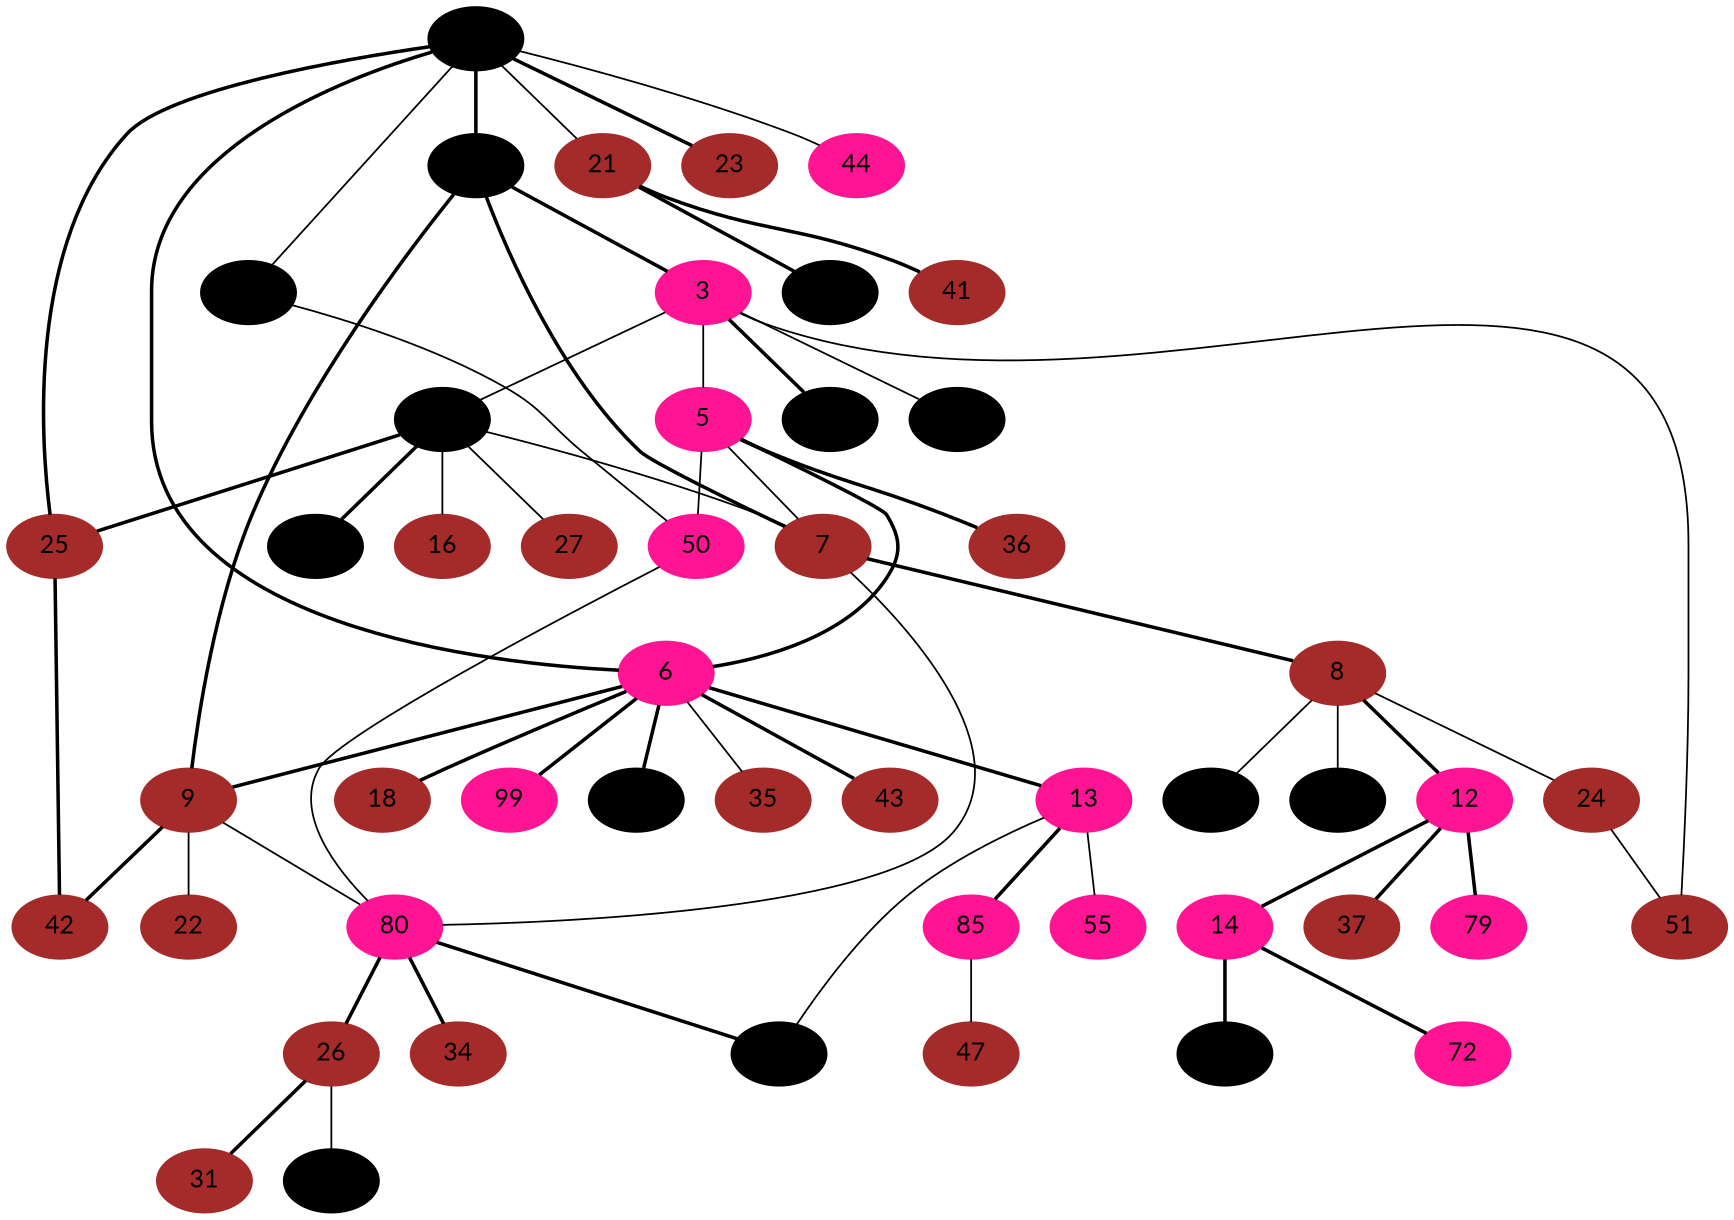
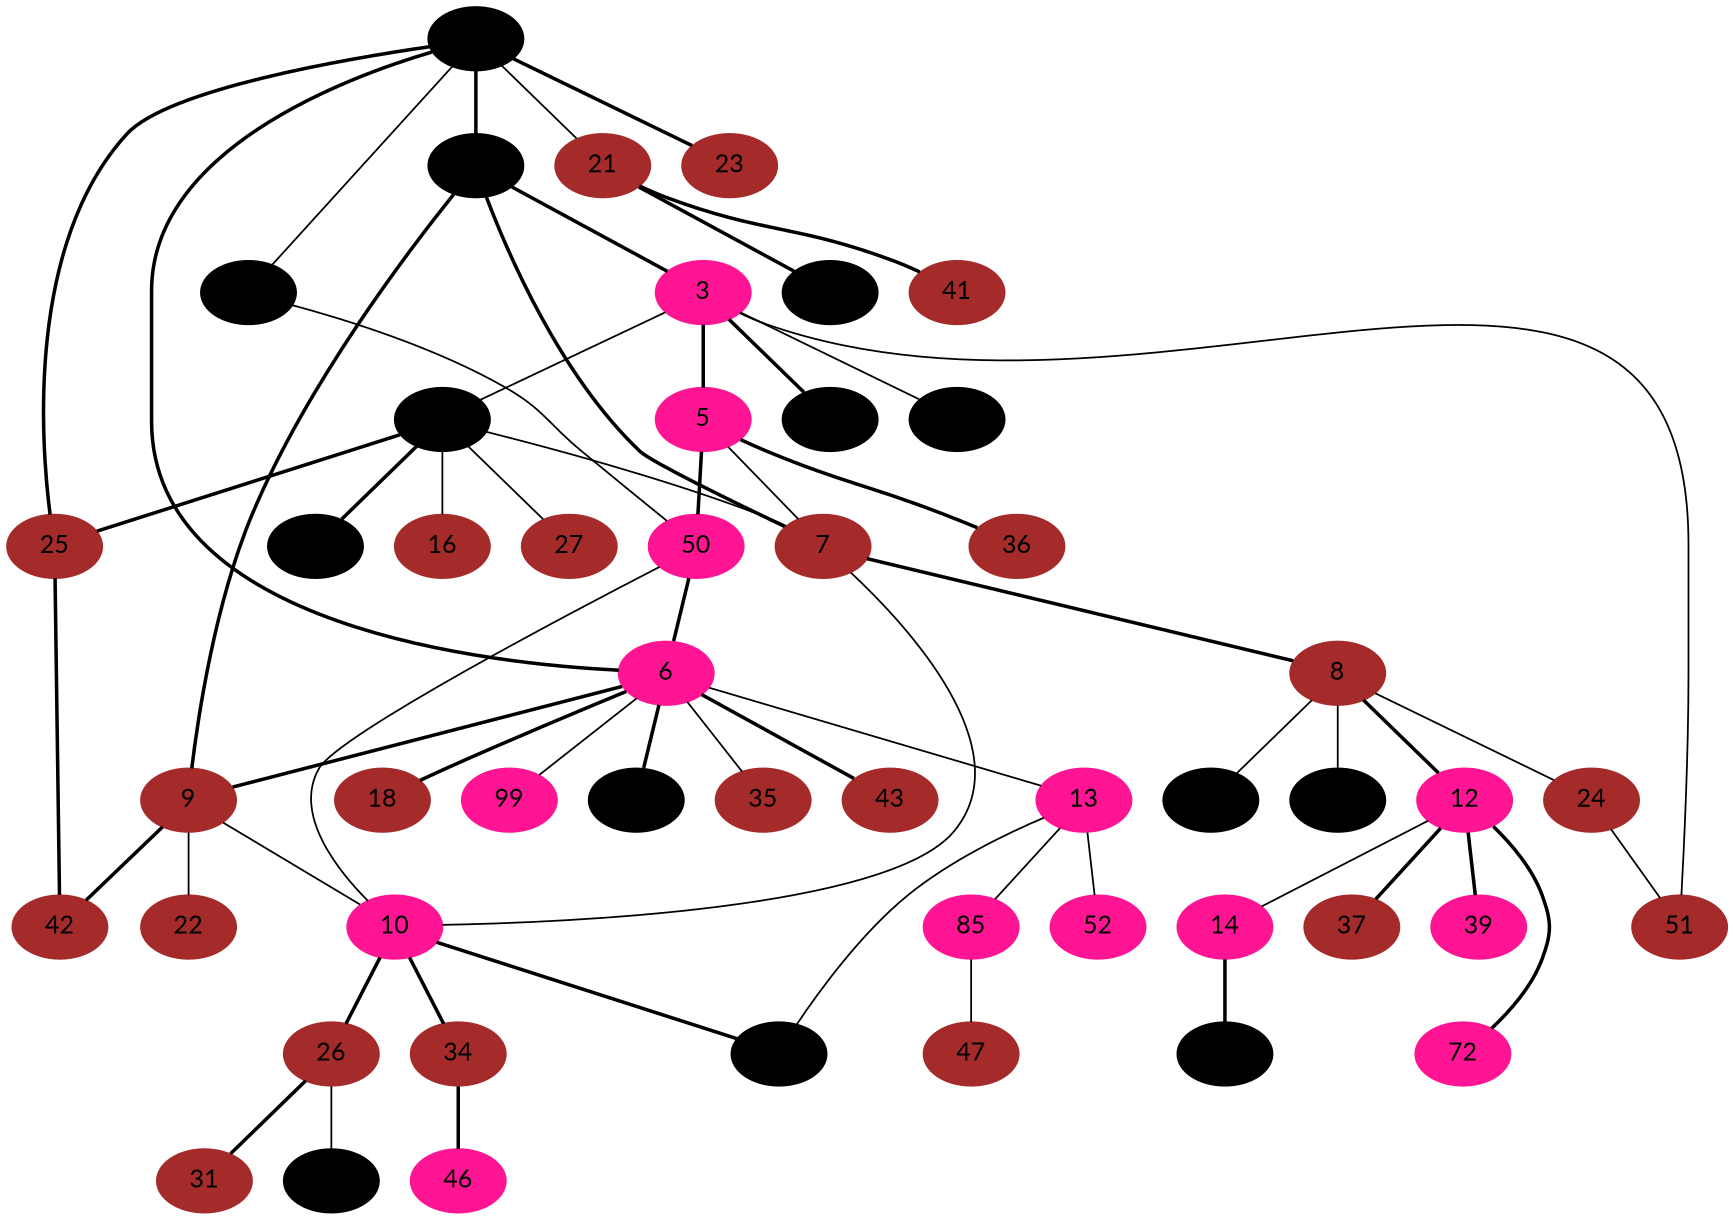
(857, 166) -> none
(703, 356) -> (703, 356)
(700, 472) -> (700, 472)
(897, 554) -> (681, 610)
(588, 737) -> (588, 737)
(875, 737) -> (875, 737)
(1028, 864) -> (1028, 864)
(1345, 864) -> (1345, 864)
(395, 927) -> (395, 927)
(1098, 927) -> (1098, 927)
(1479, 927) -> (1479, 927)
(1344, 991) -> (1549, 928)
none -> (458, 1181)
